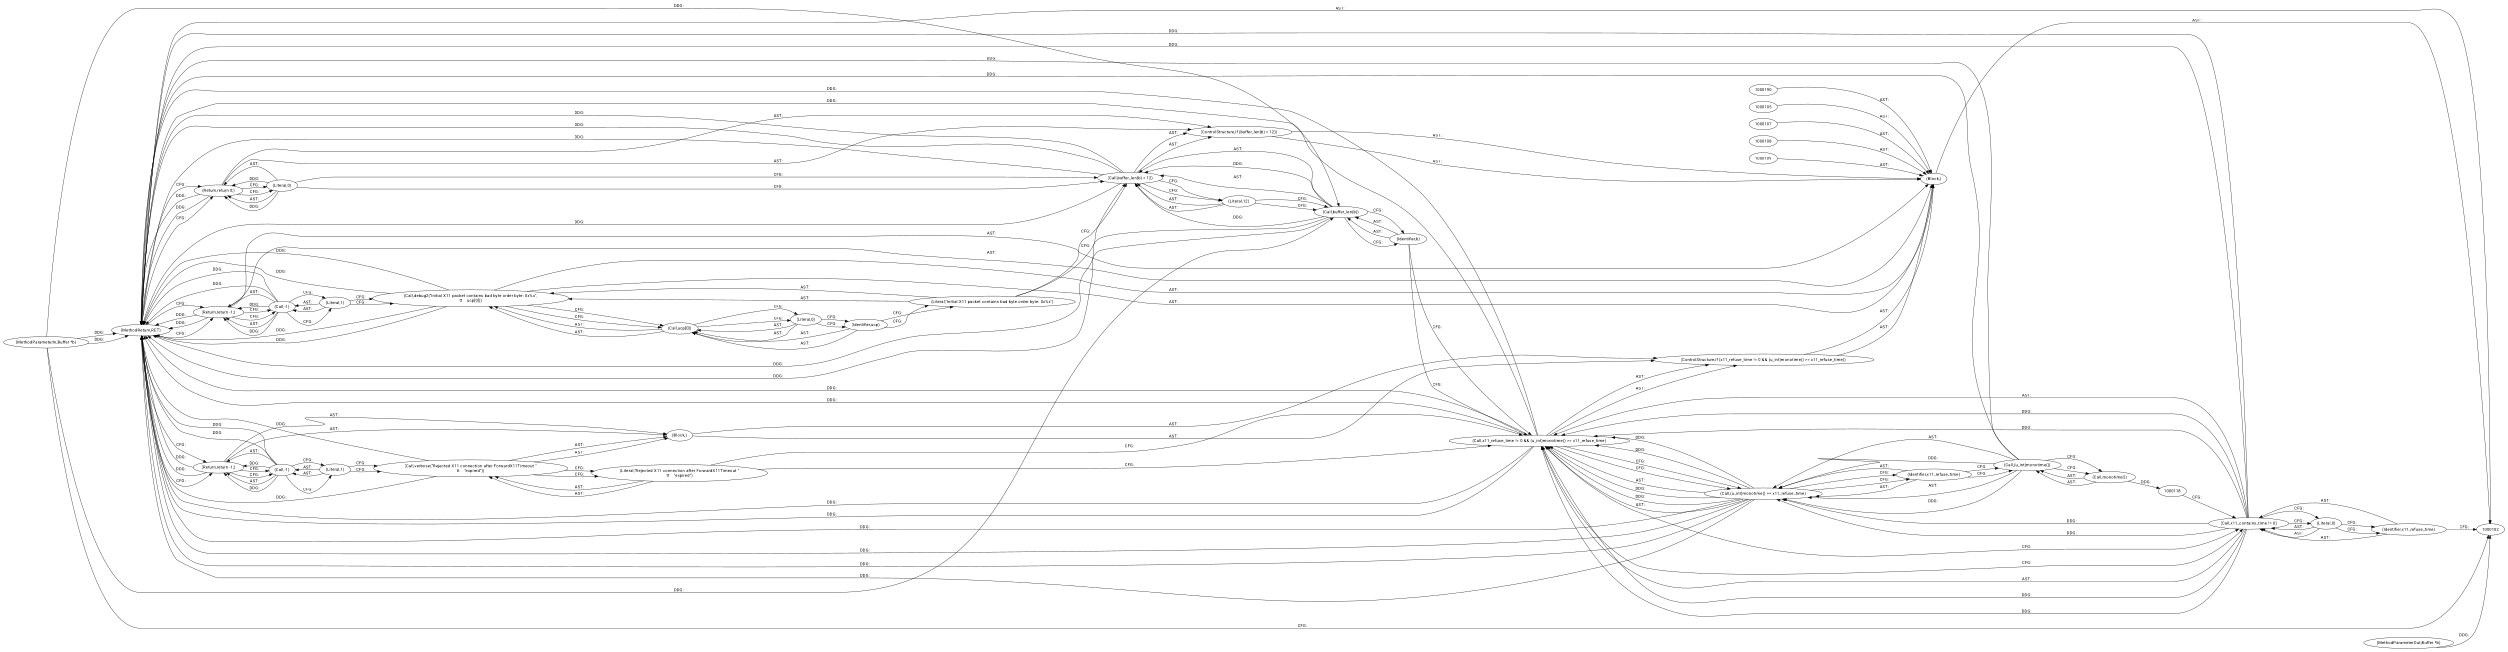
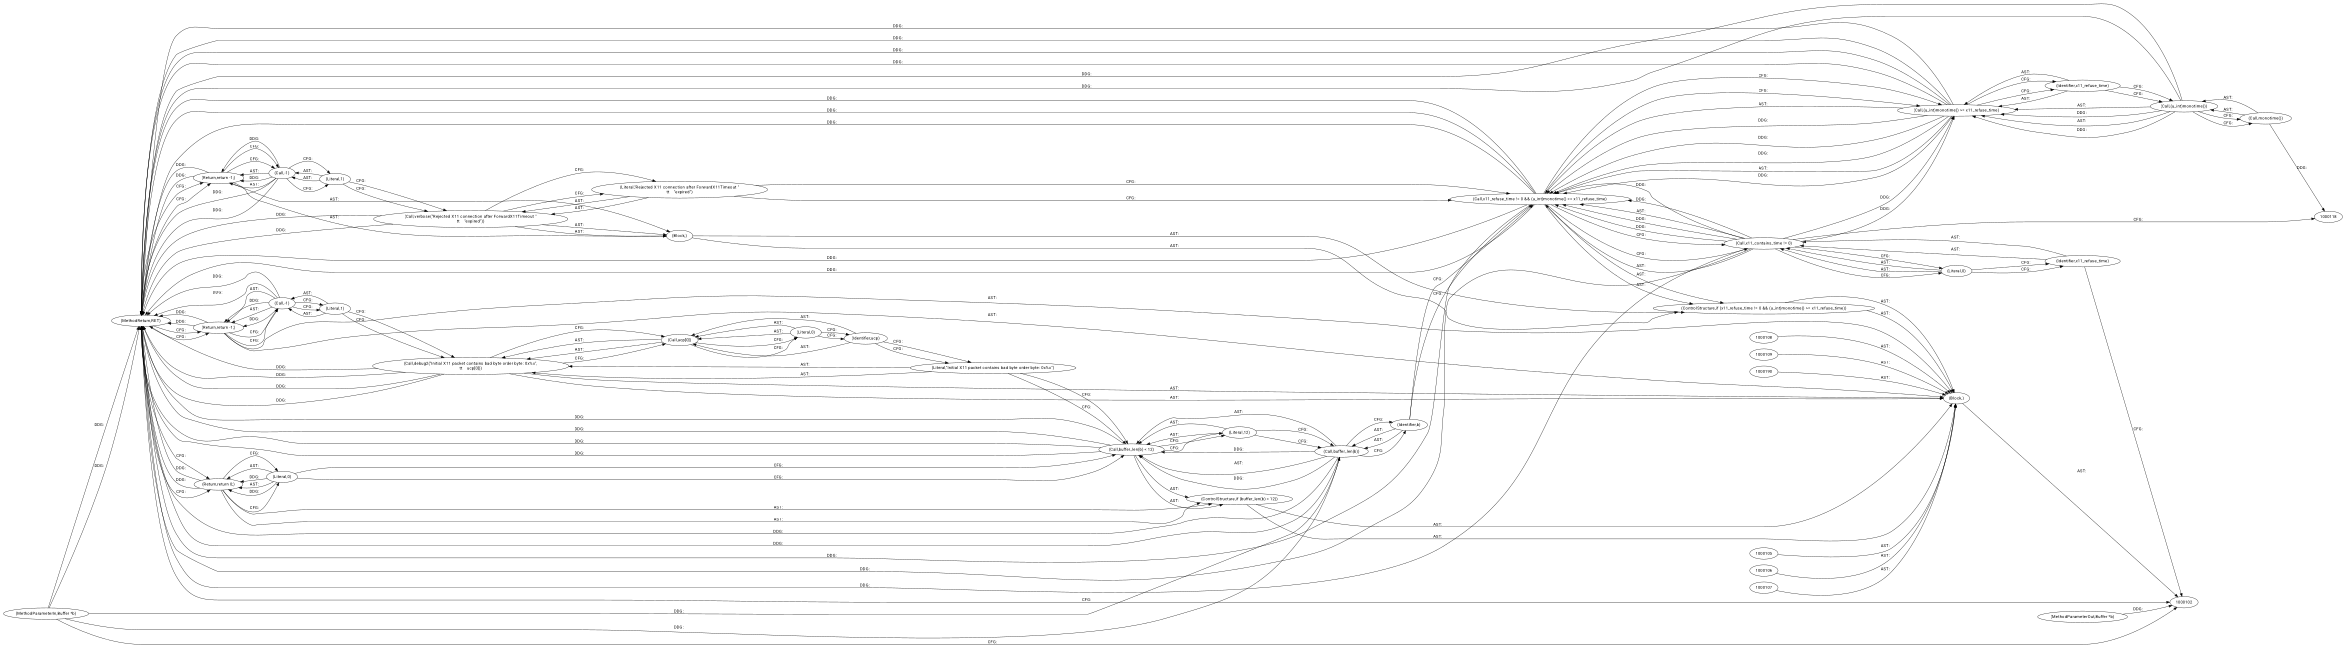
(1341, 8) -> (1087, 600)
(2208, 506) -> (2052, 222)
none -> (1764, 571)
